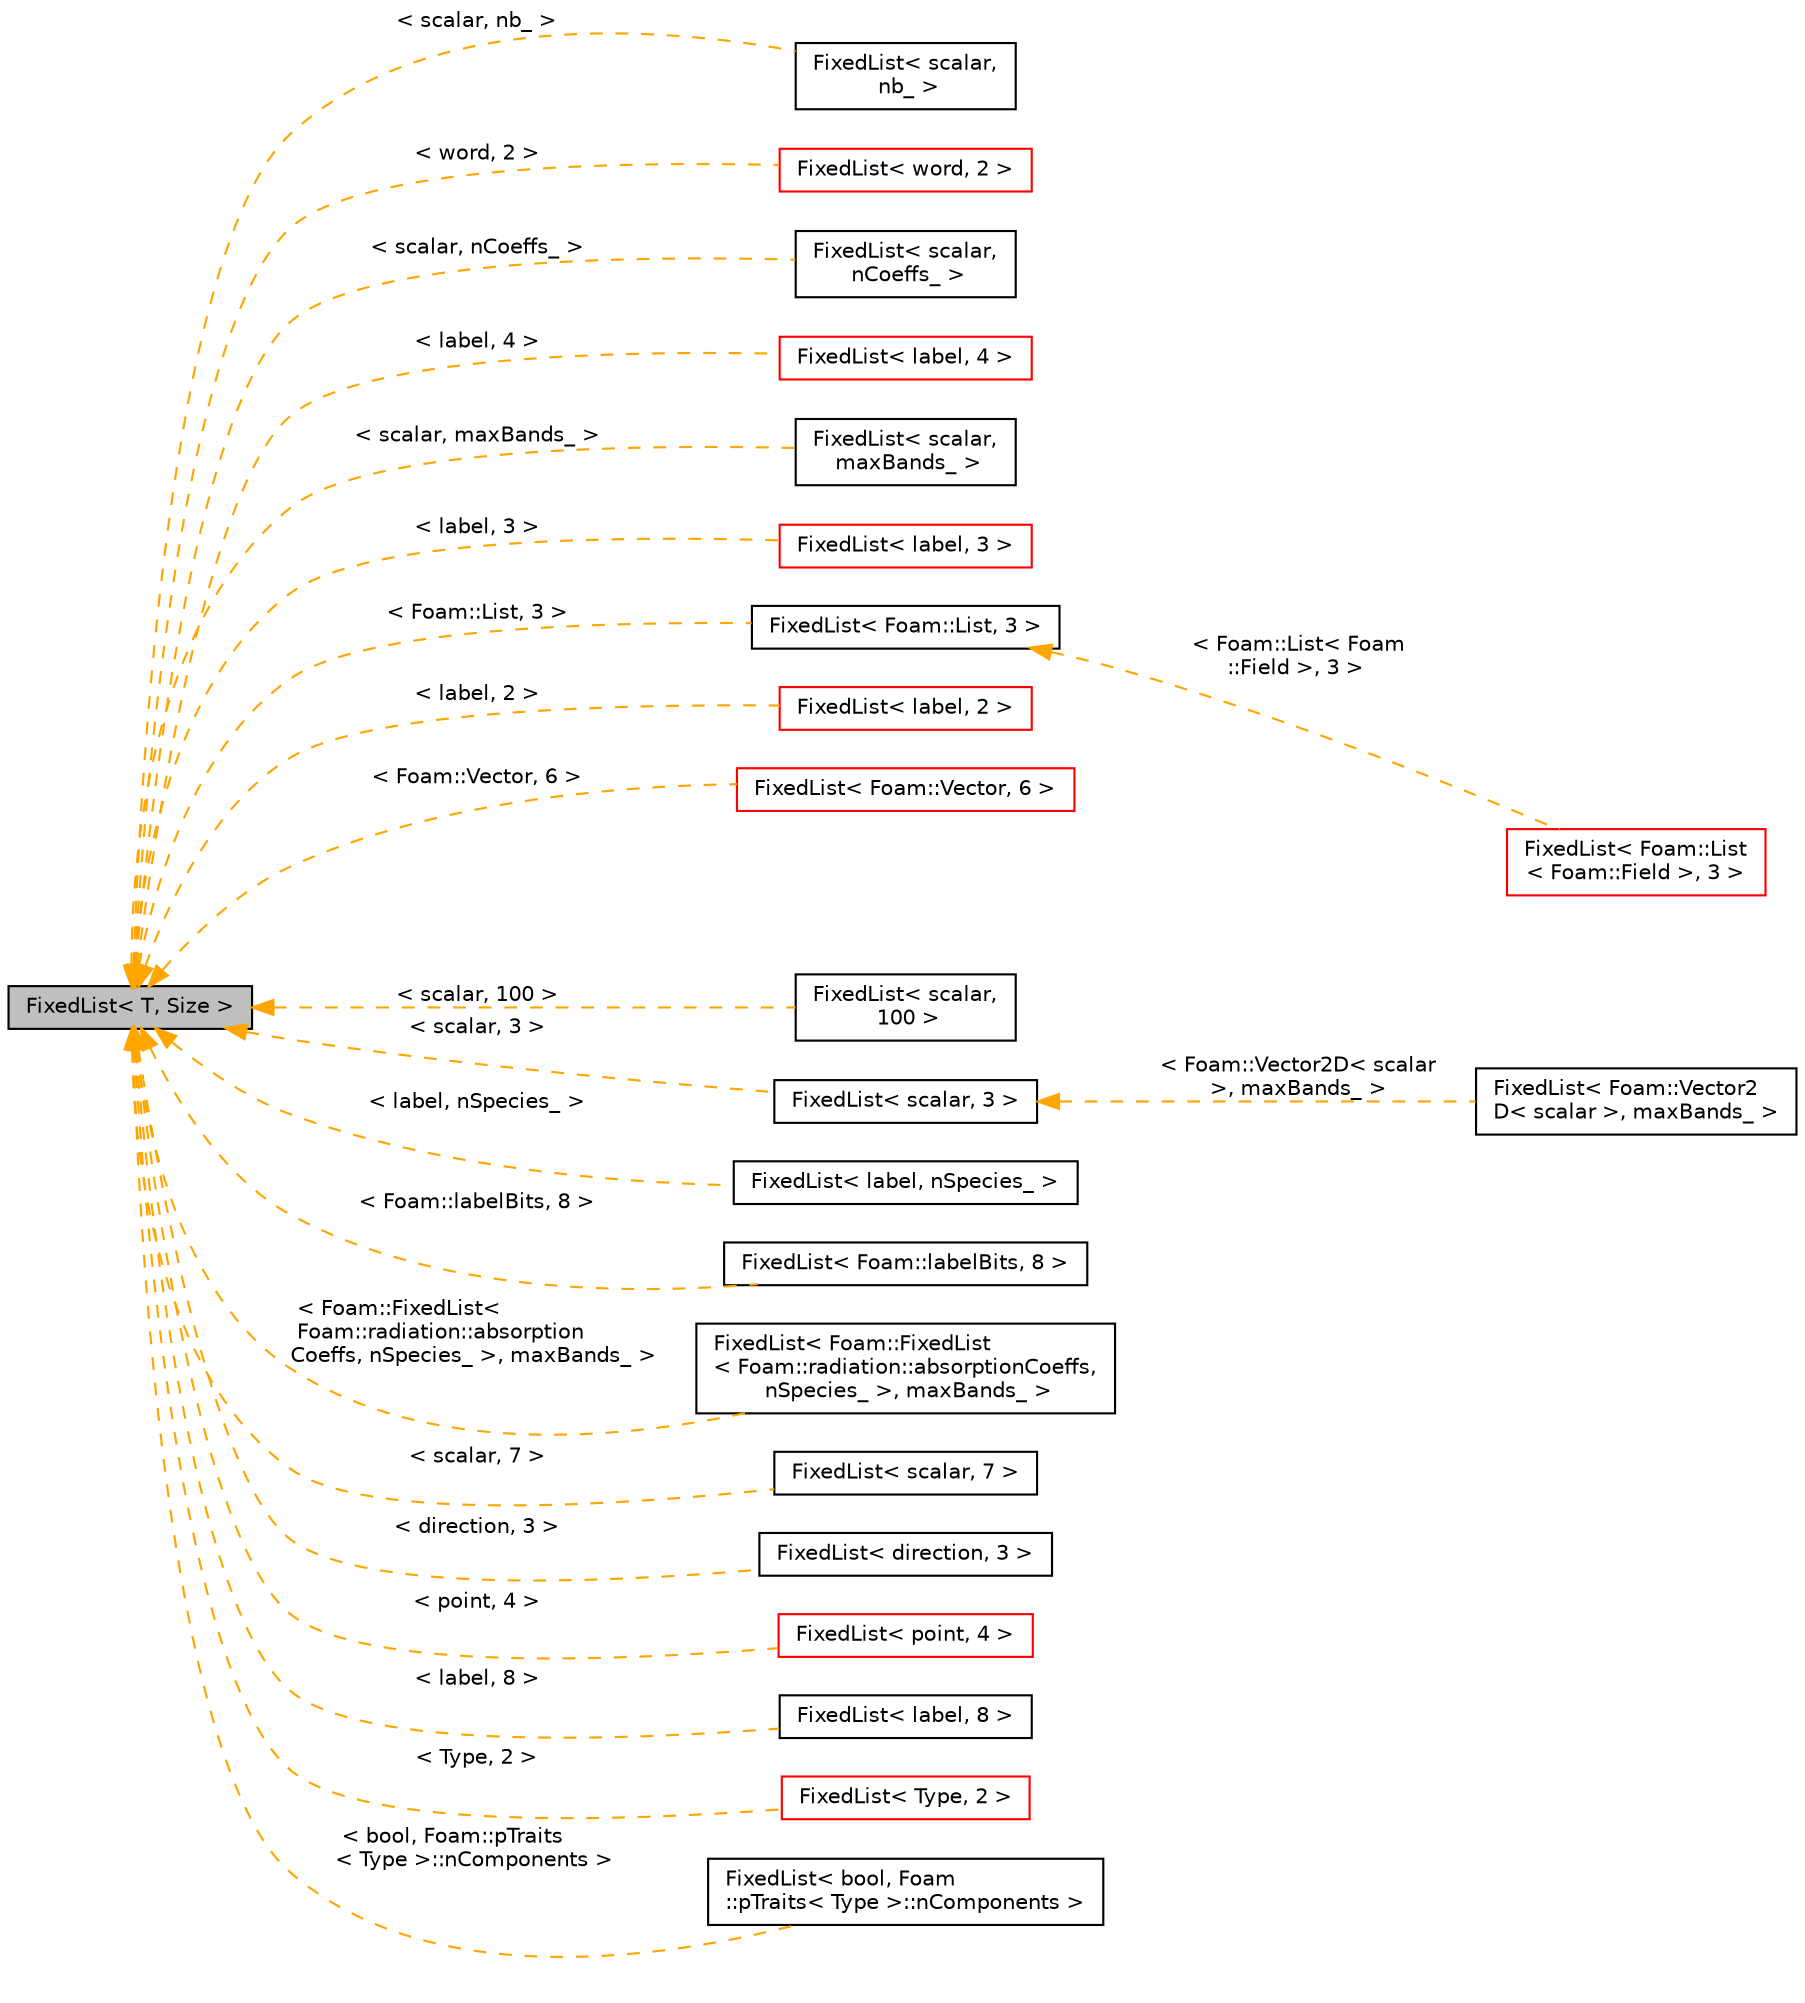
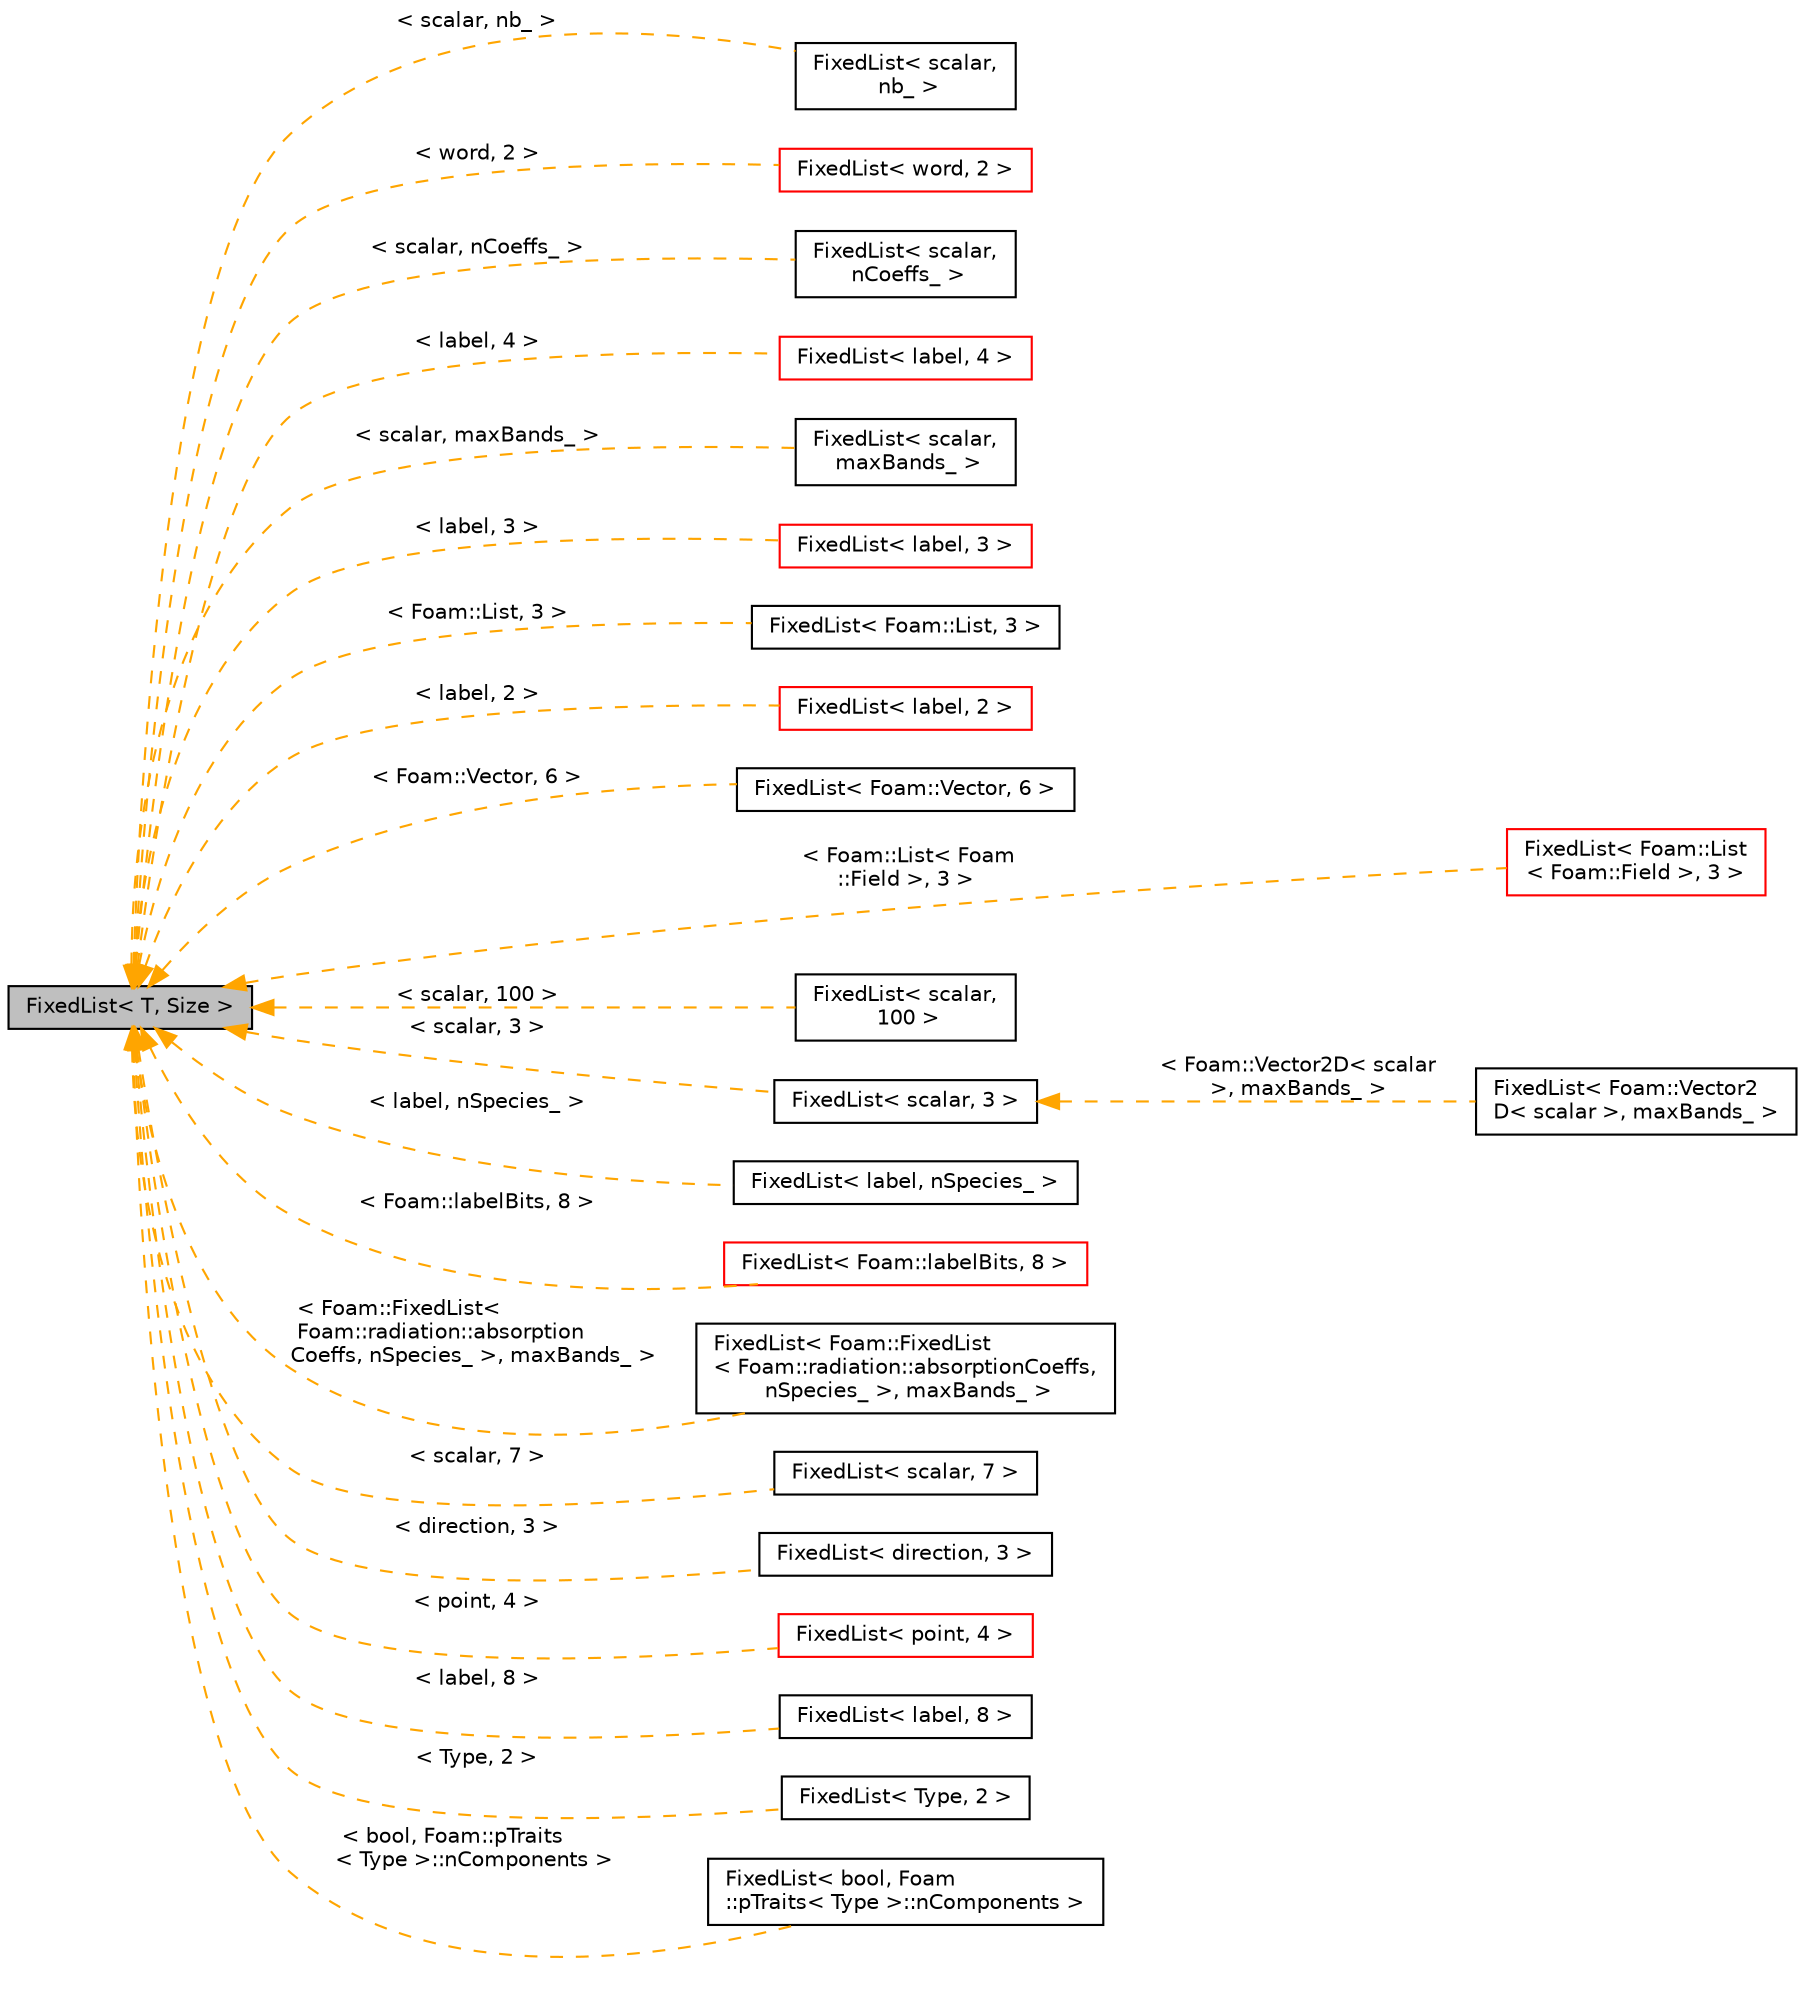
(1309, 731) -> (875, 911)
(906, 790) -> (906, 790)
(906, 1264) -> (906, 1264)
(906, 1798) -> (906, 1798)
